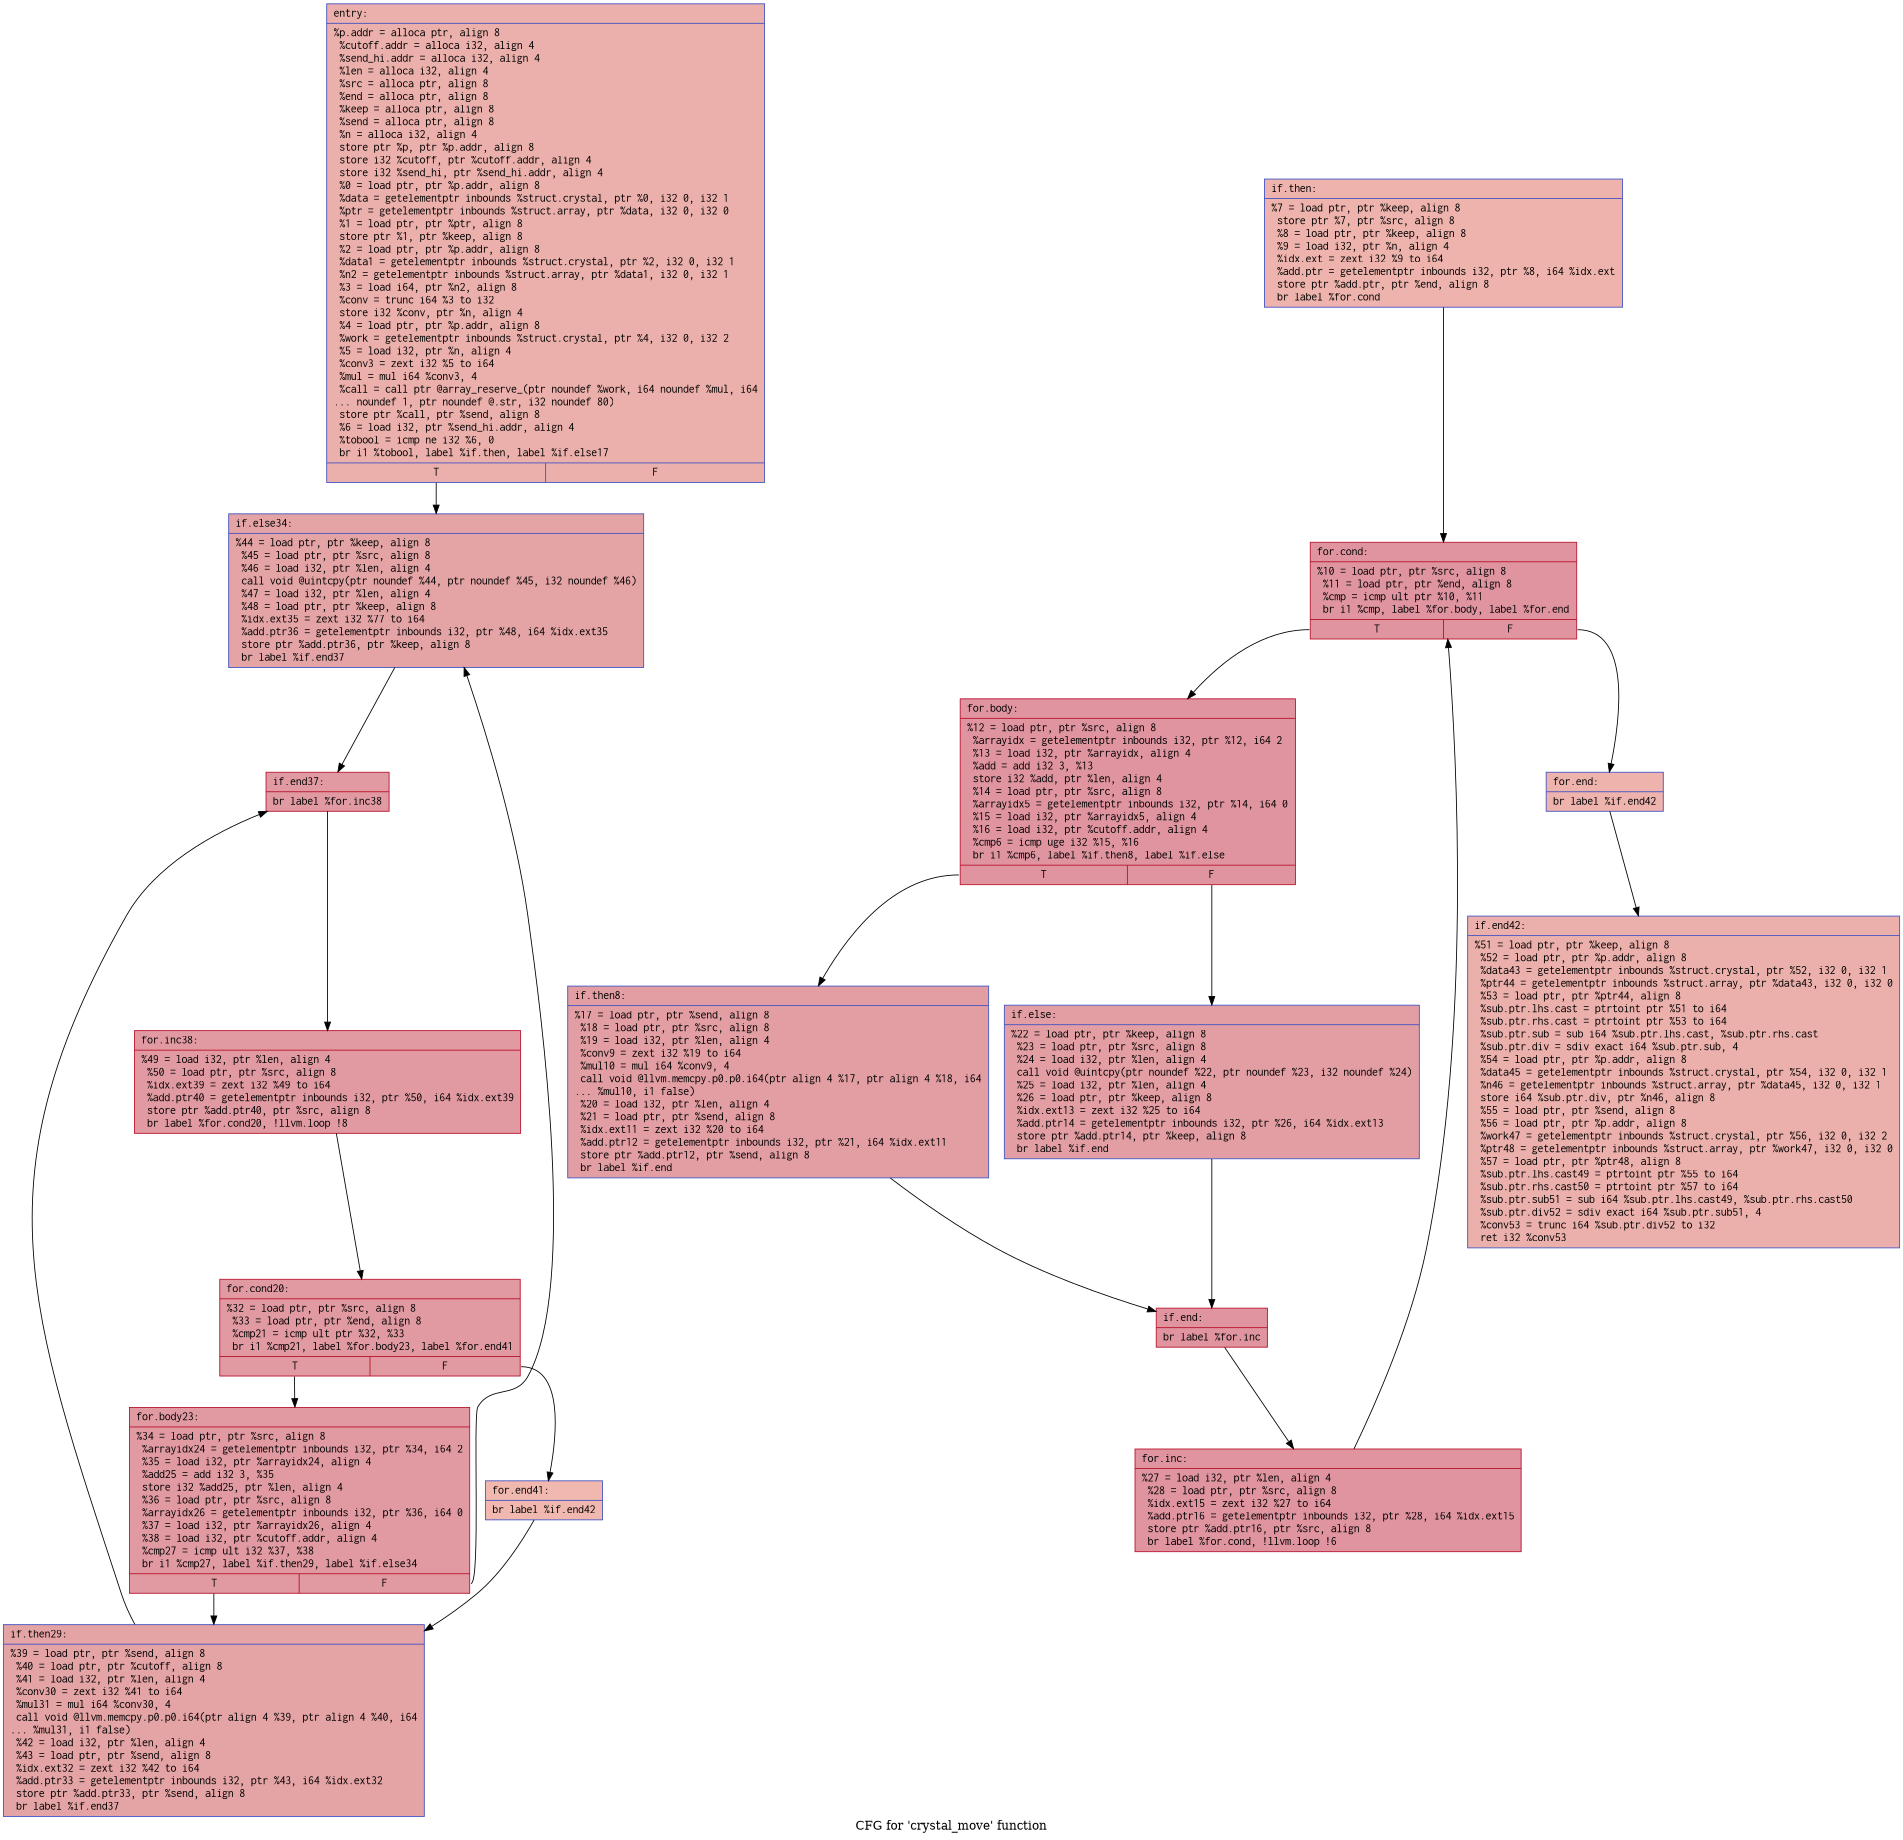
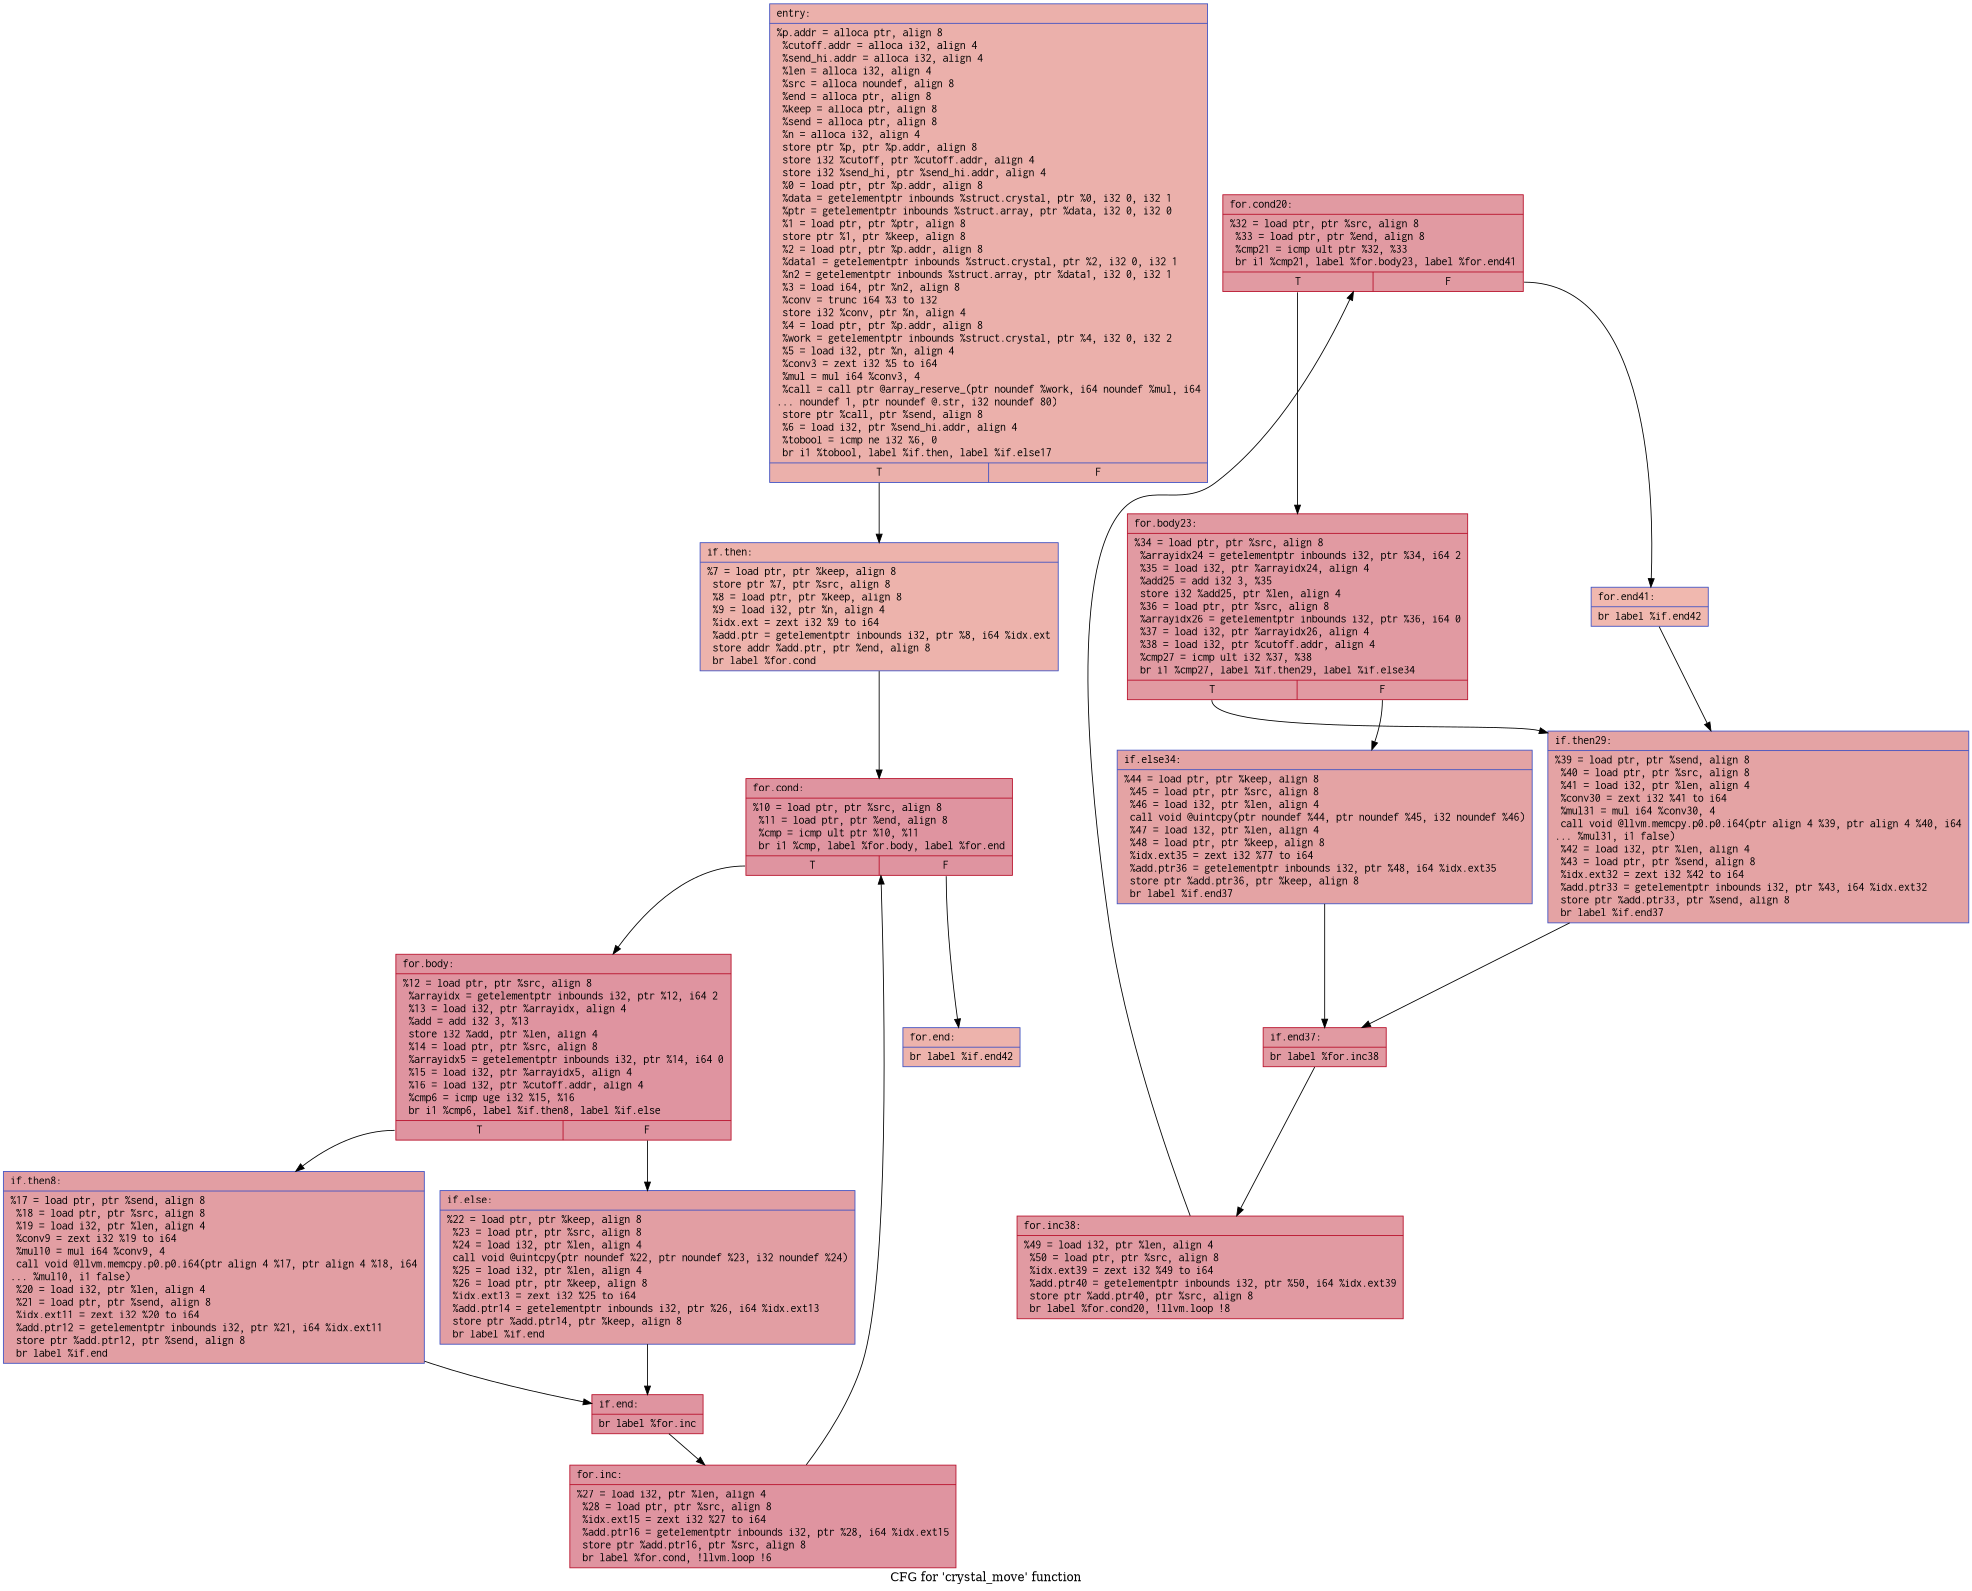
(411, 84) -> (866, 84)
(1380, 284) -> (819, 648)
(436, 494) -> (879, 508)
(1684, 1082) -> none
(116, 1666) -> (1652, 773)
